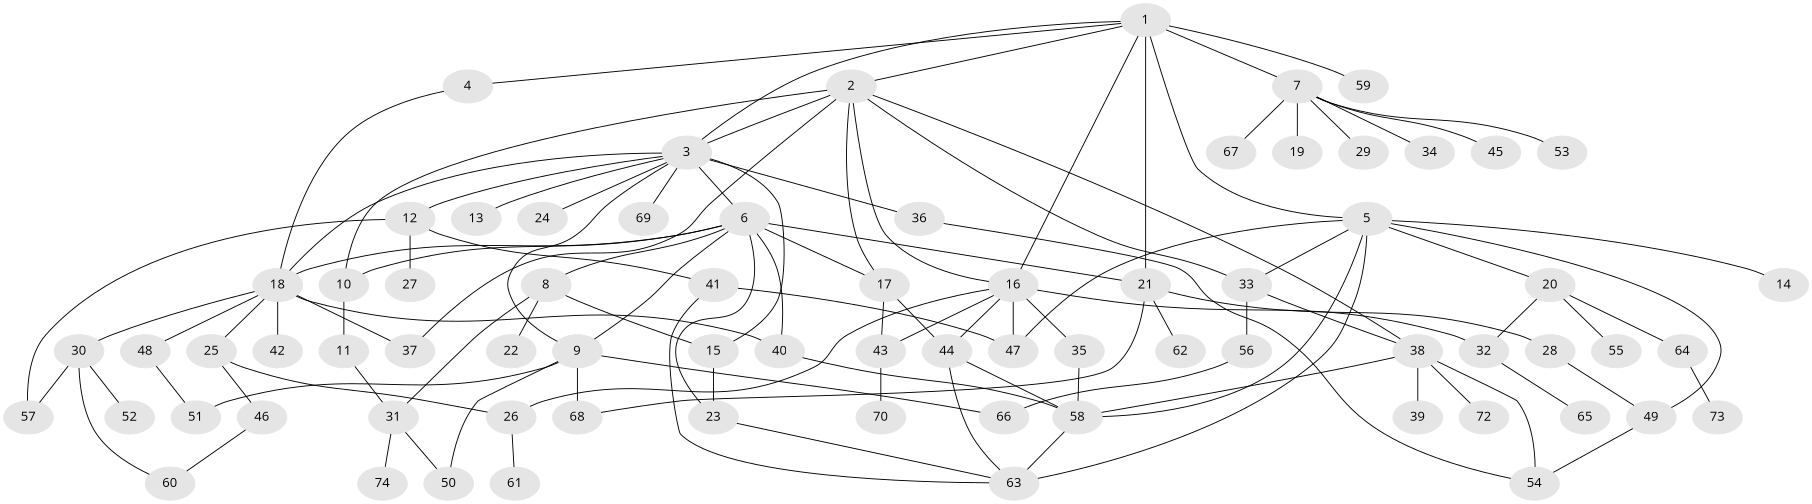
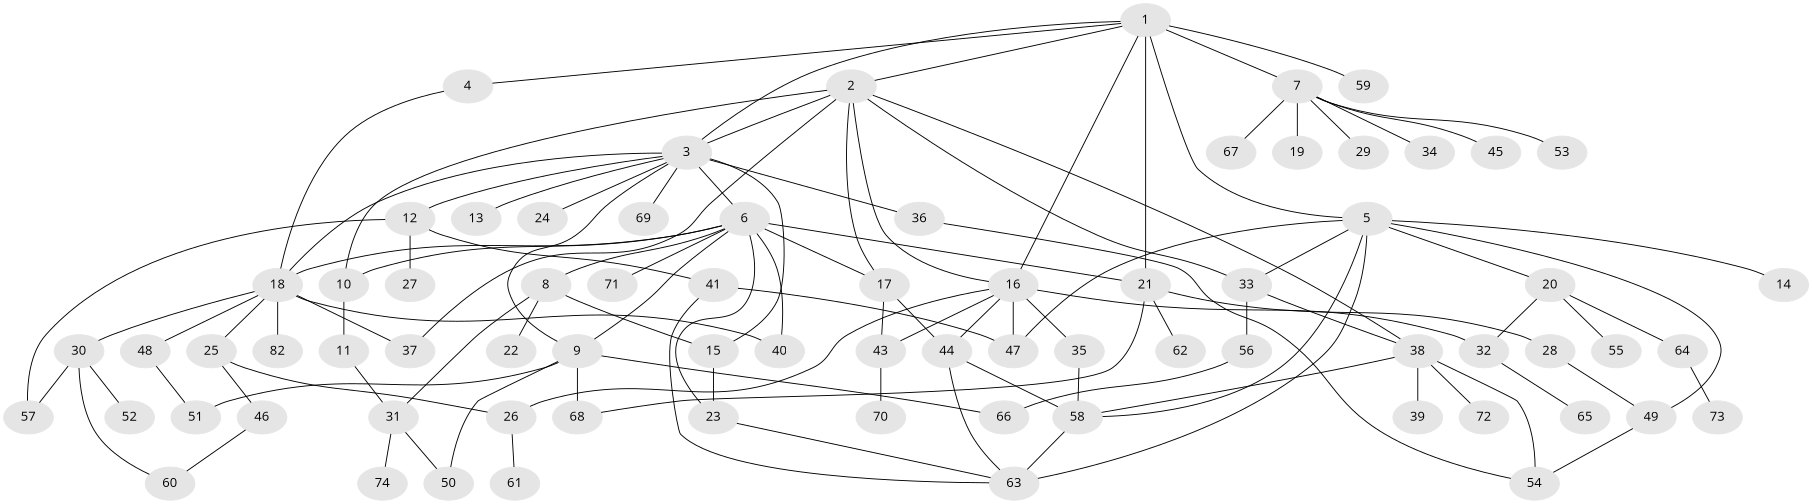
none -> (612, 285)
(278, 351) -> (278, 351)
(930, 381) -> none
